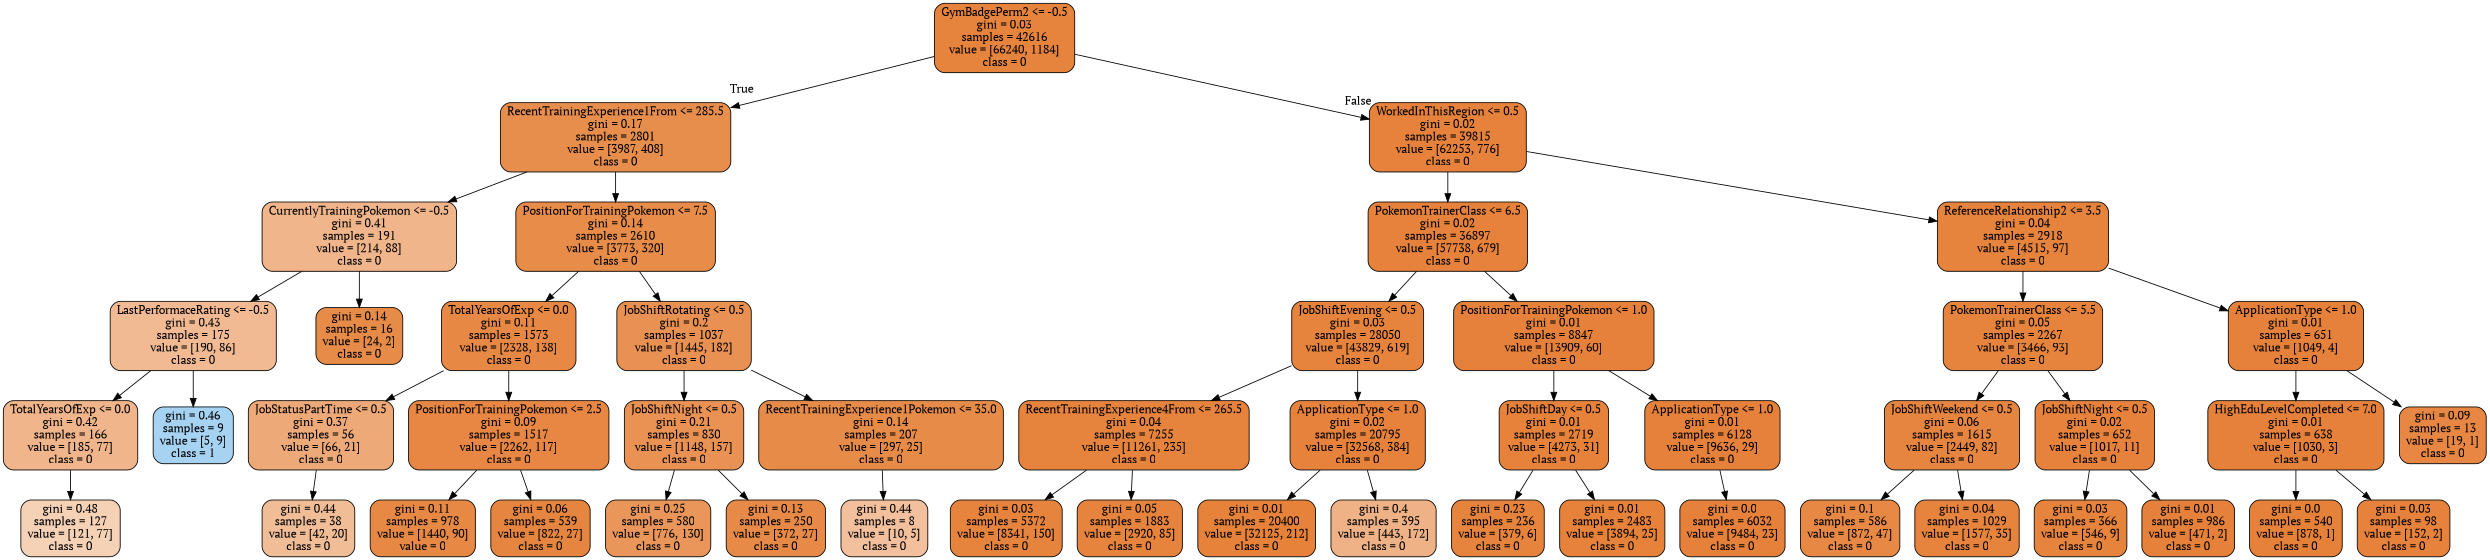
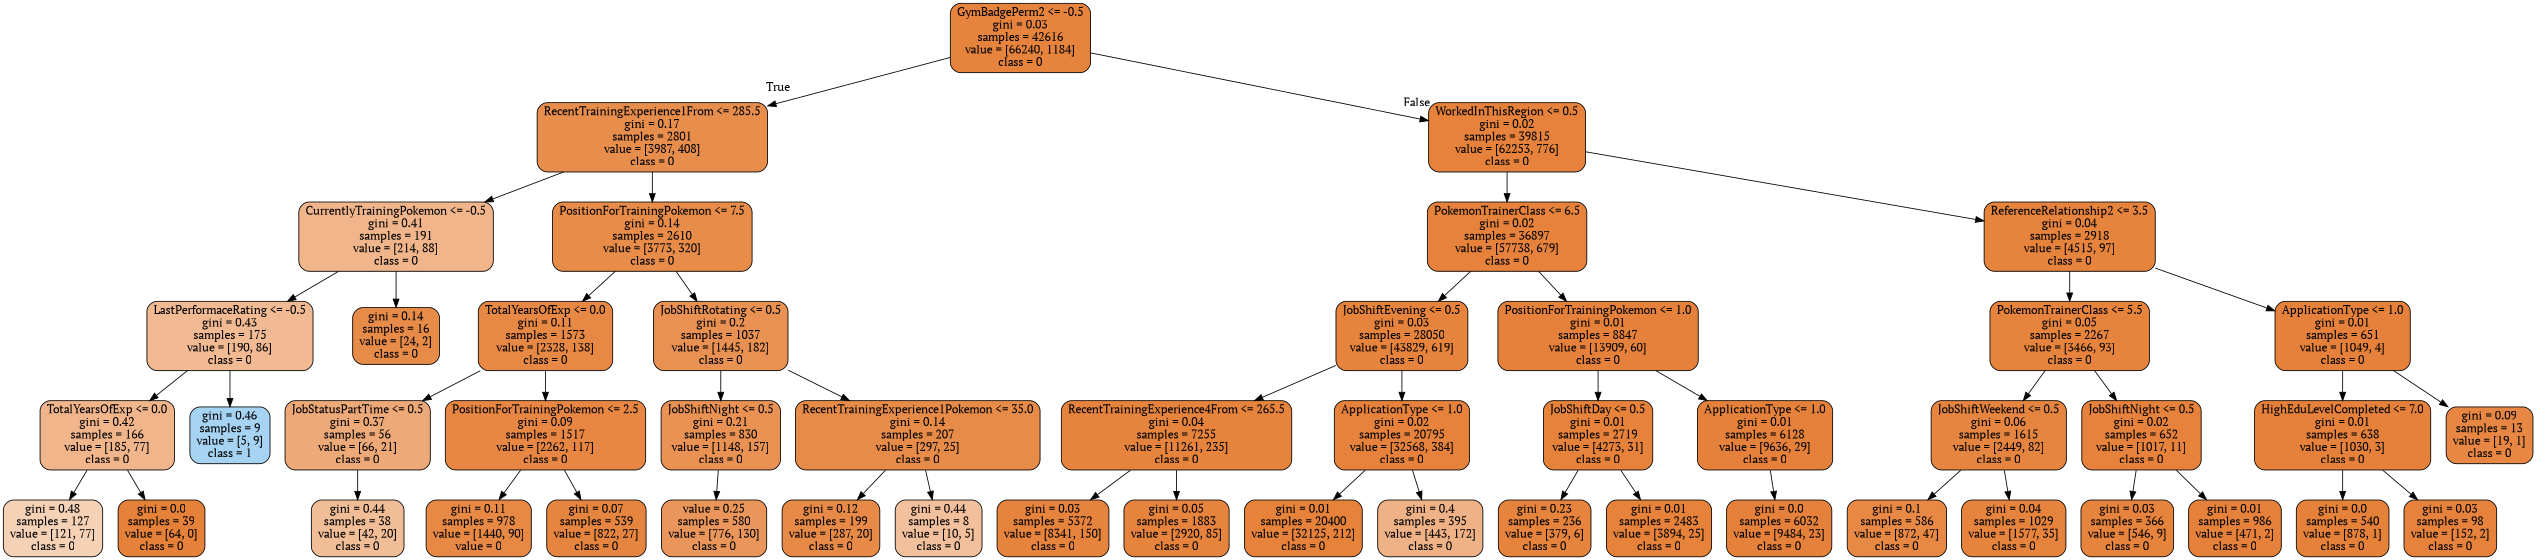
none -> (162, 528)
(540, 528) -> (596, 528)
(658, 528) -> (714, 528)
(776, 528) -> none
none -> (831, 528)
